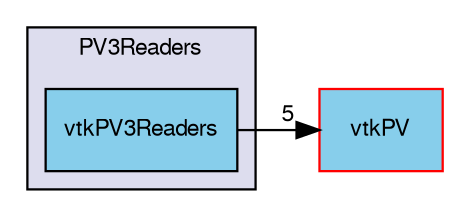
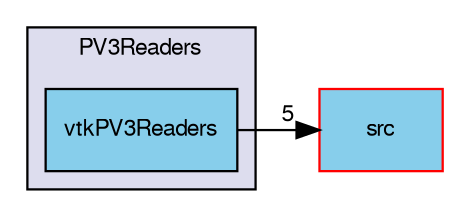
(381, 130) -> (381, 130)
